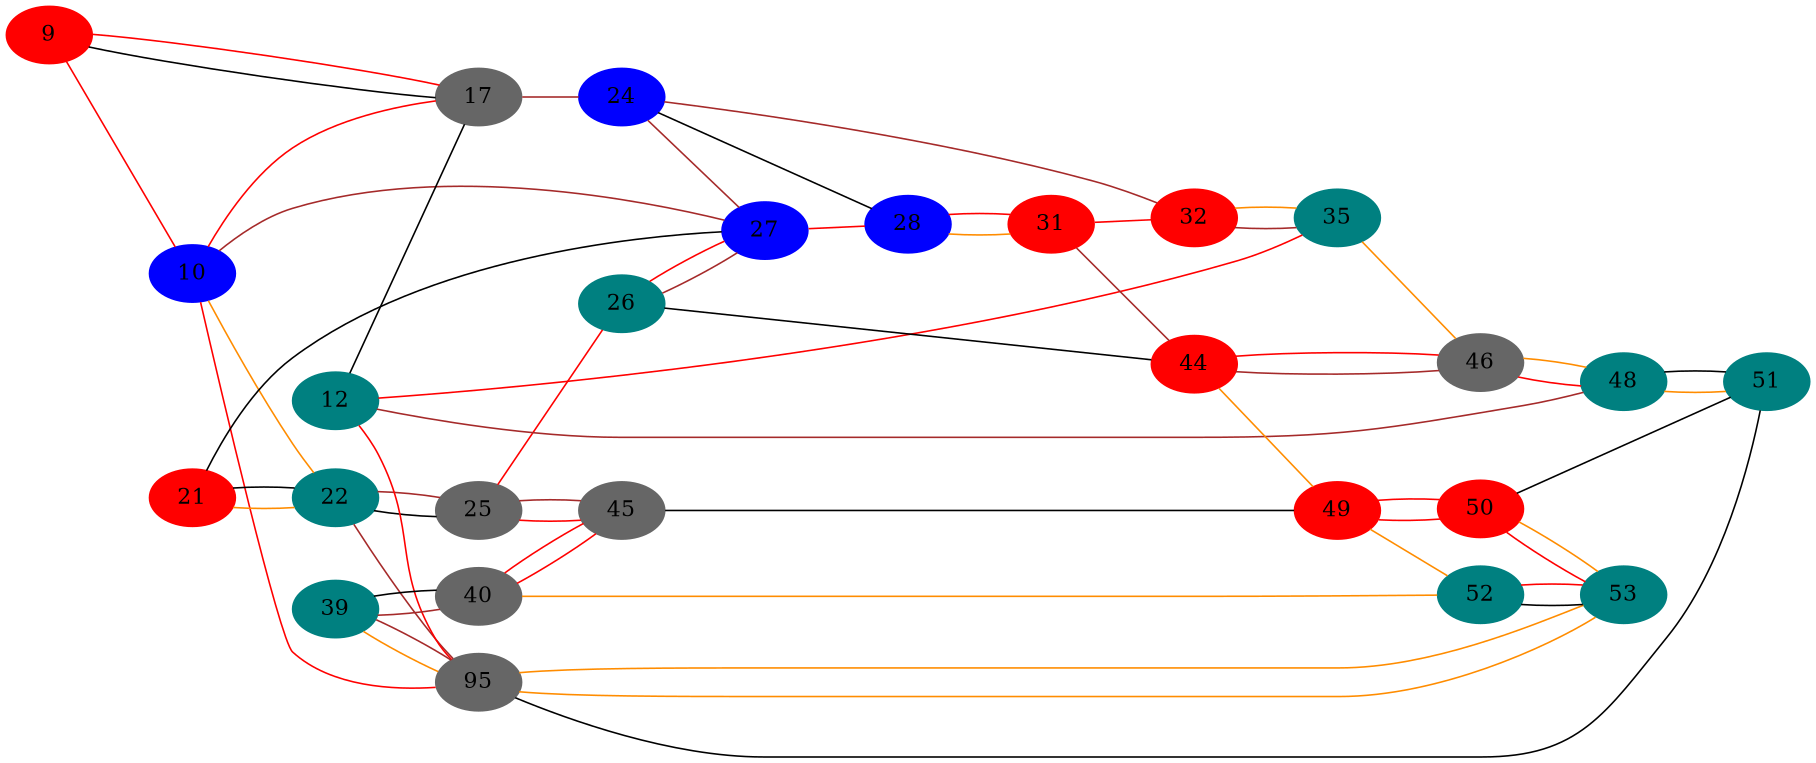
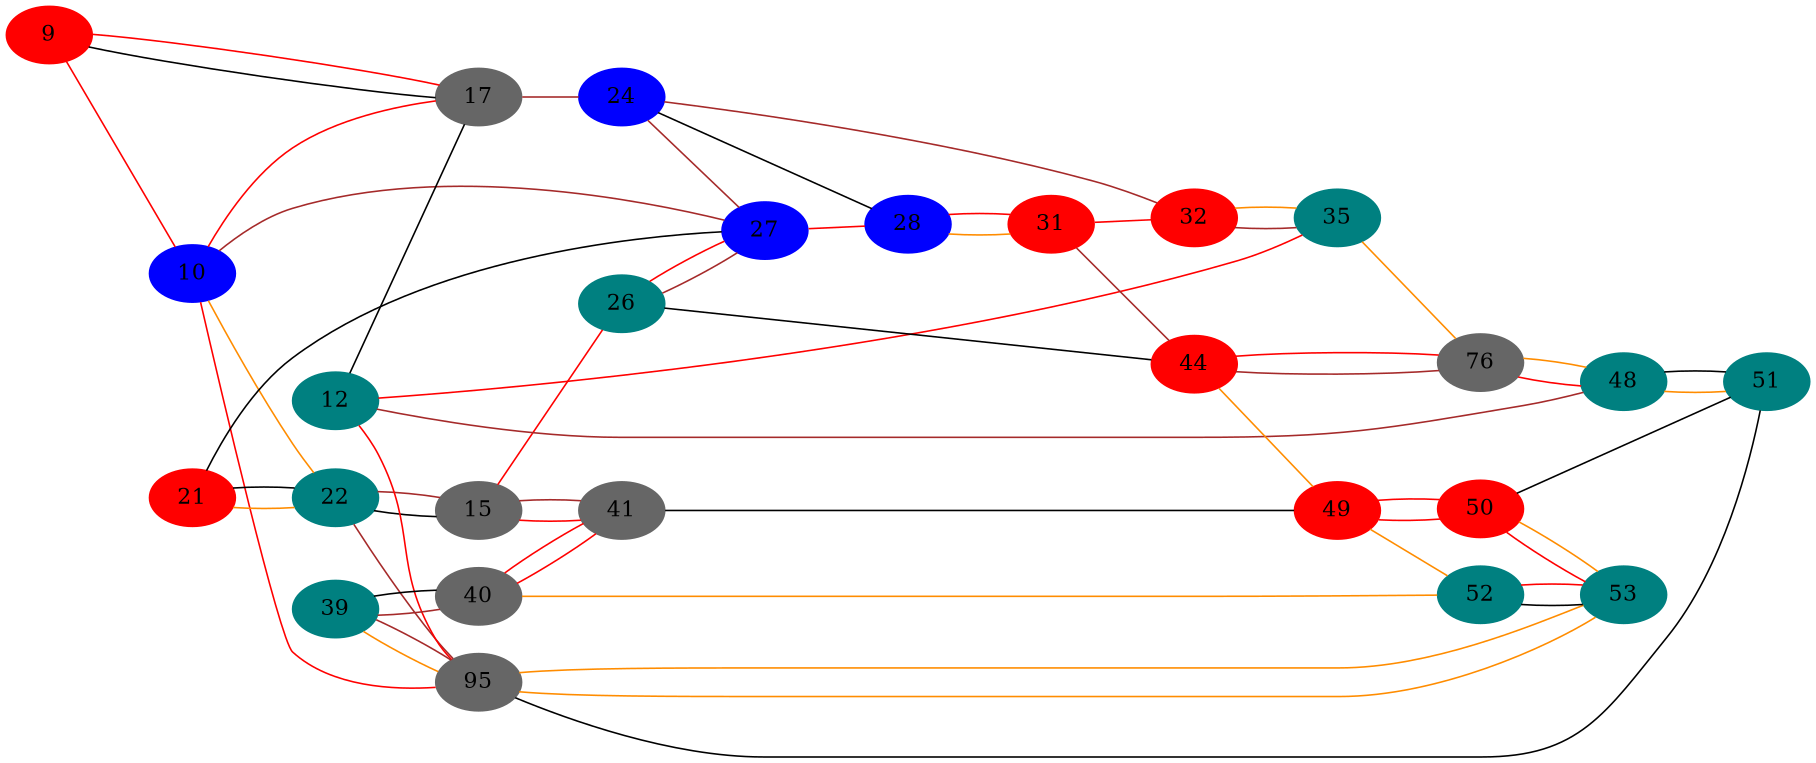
(1481, 363) -> (1481, 363)
(479, 510) -> (479, 510)
(622, 510) -> (622, 510)
